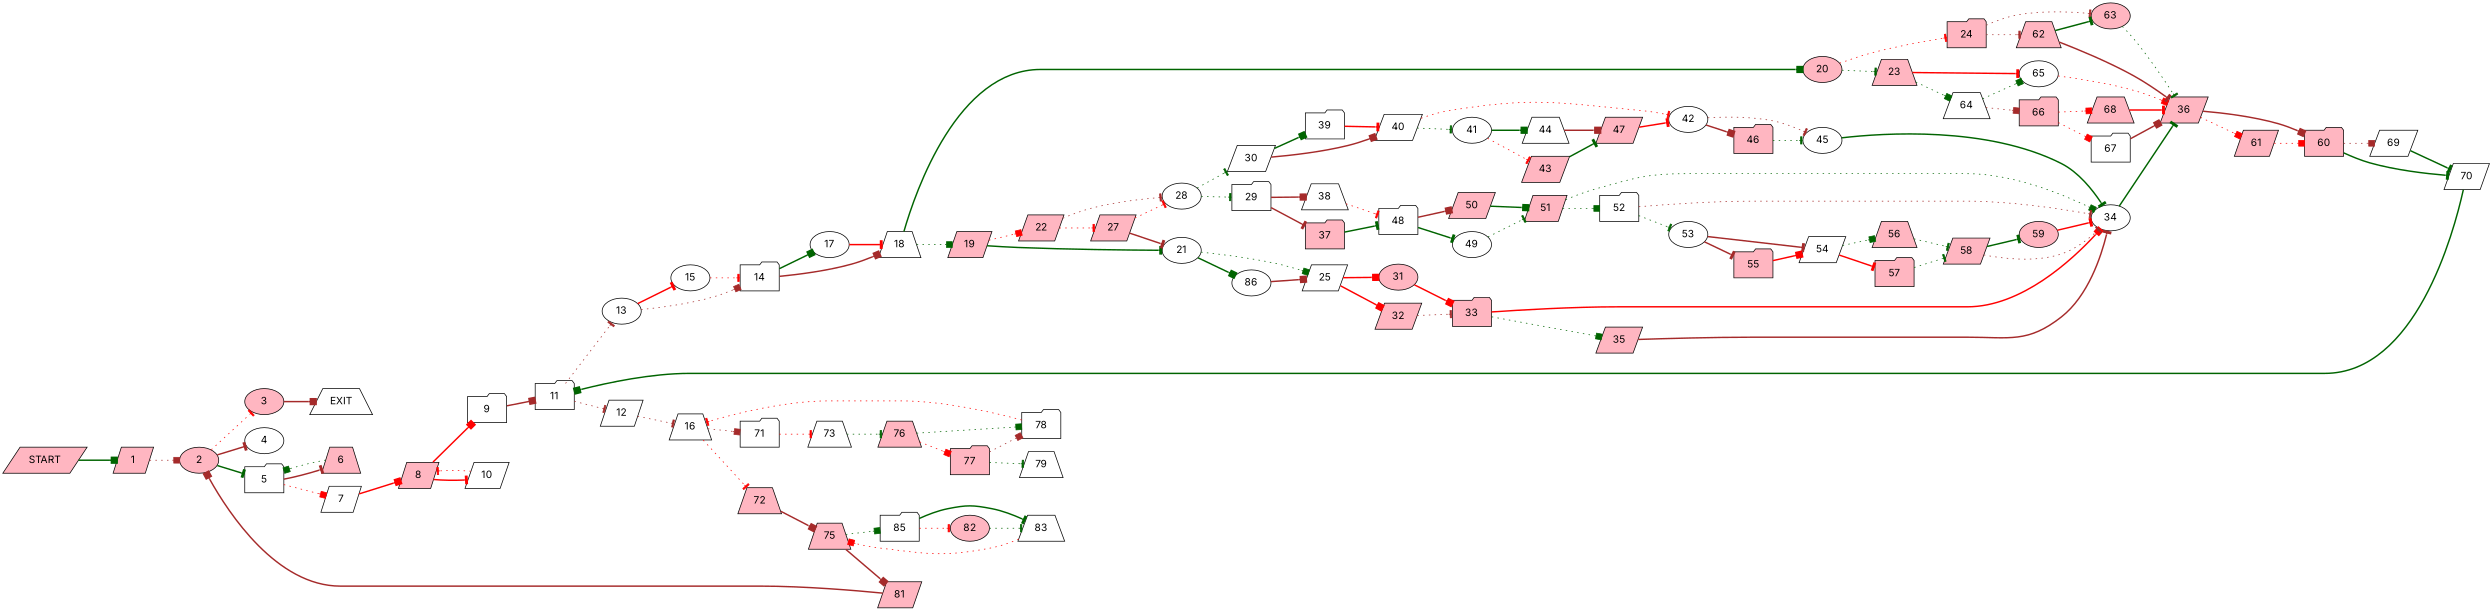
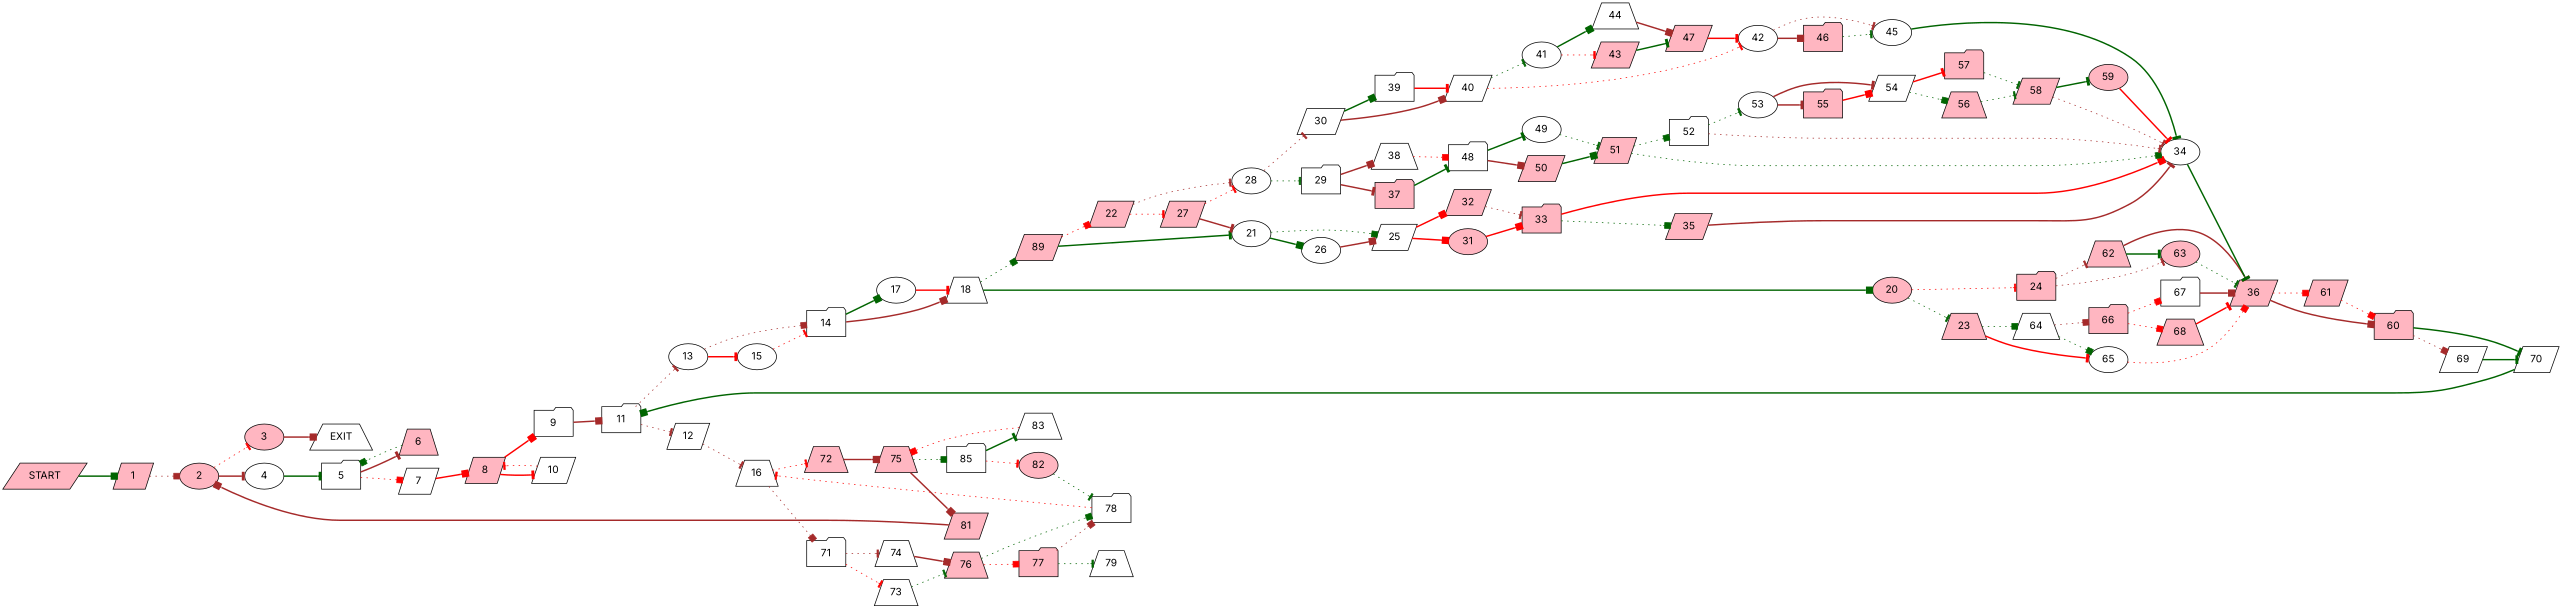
(1211, 181) -> (1283, 154)
(1361, 209) -> (1427, 157)
(970, 245) -> (1039, 247)
(1251, 283) -> (1321, 250)
(229, 469) -> (301, 476)
(1004, 528) -> (1071, 485)
none -> (896, 554)
